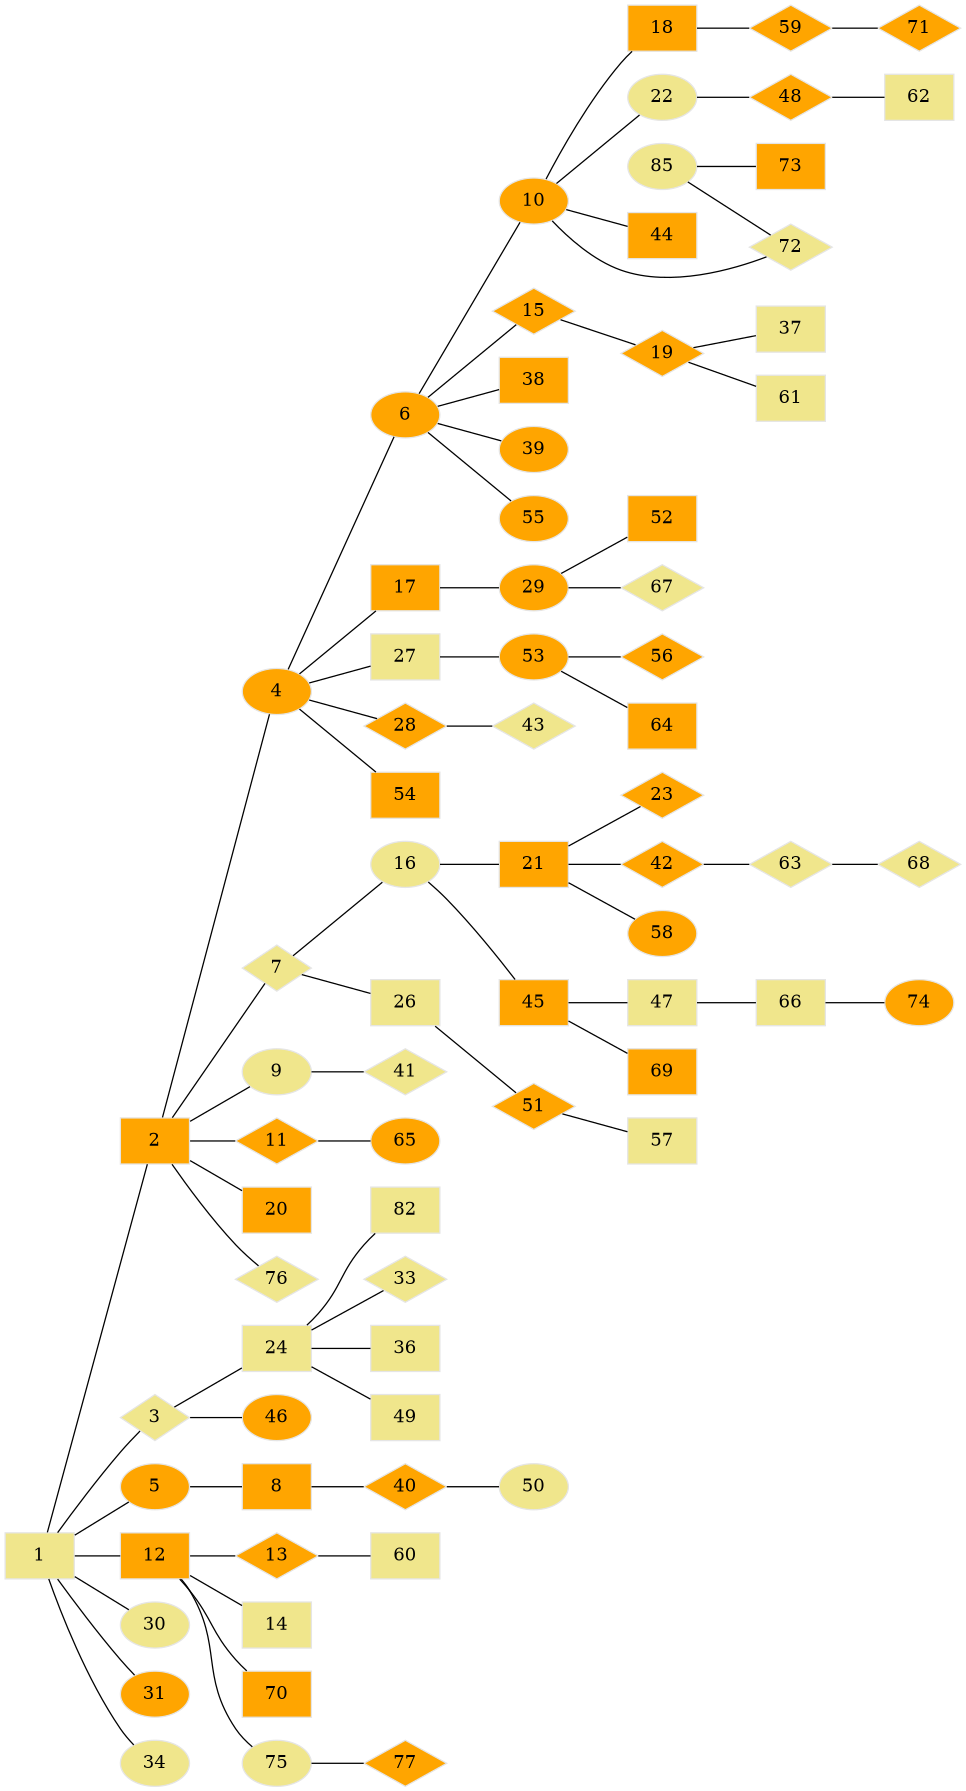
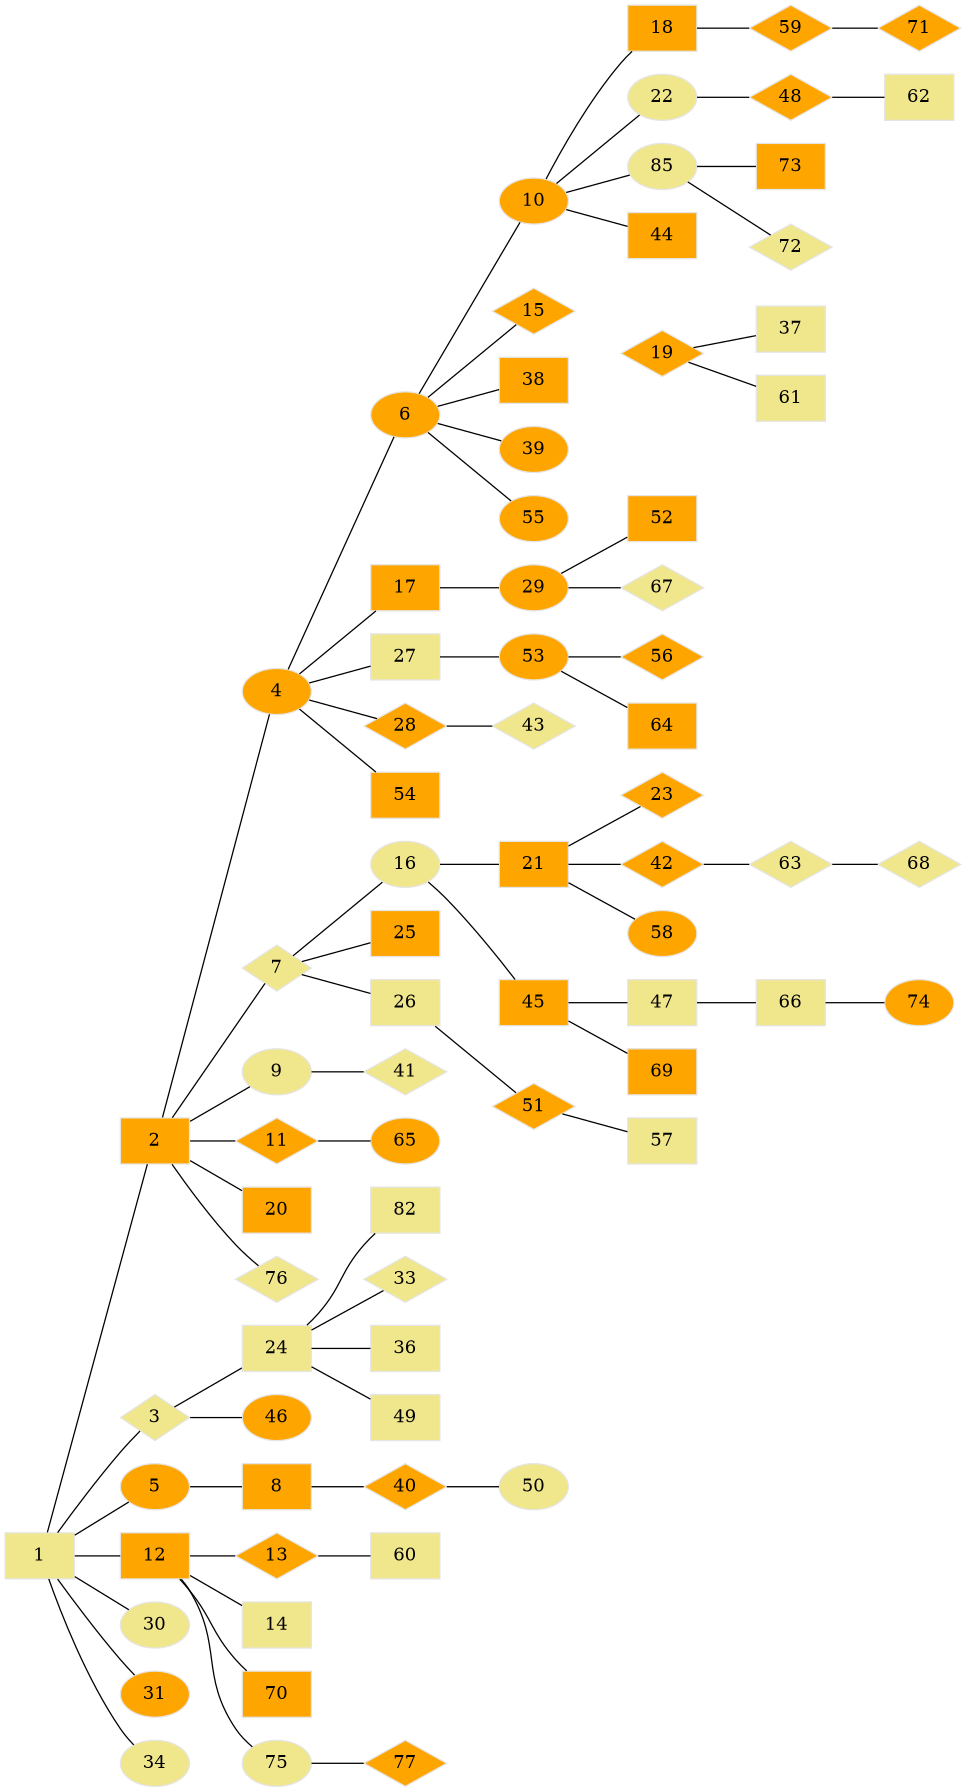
(652, 276) -> (598, 184)
(598, 332) -> none
none -> (405, 934)
